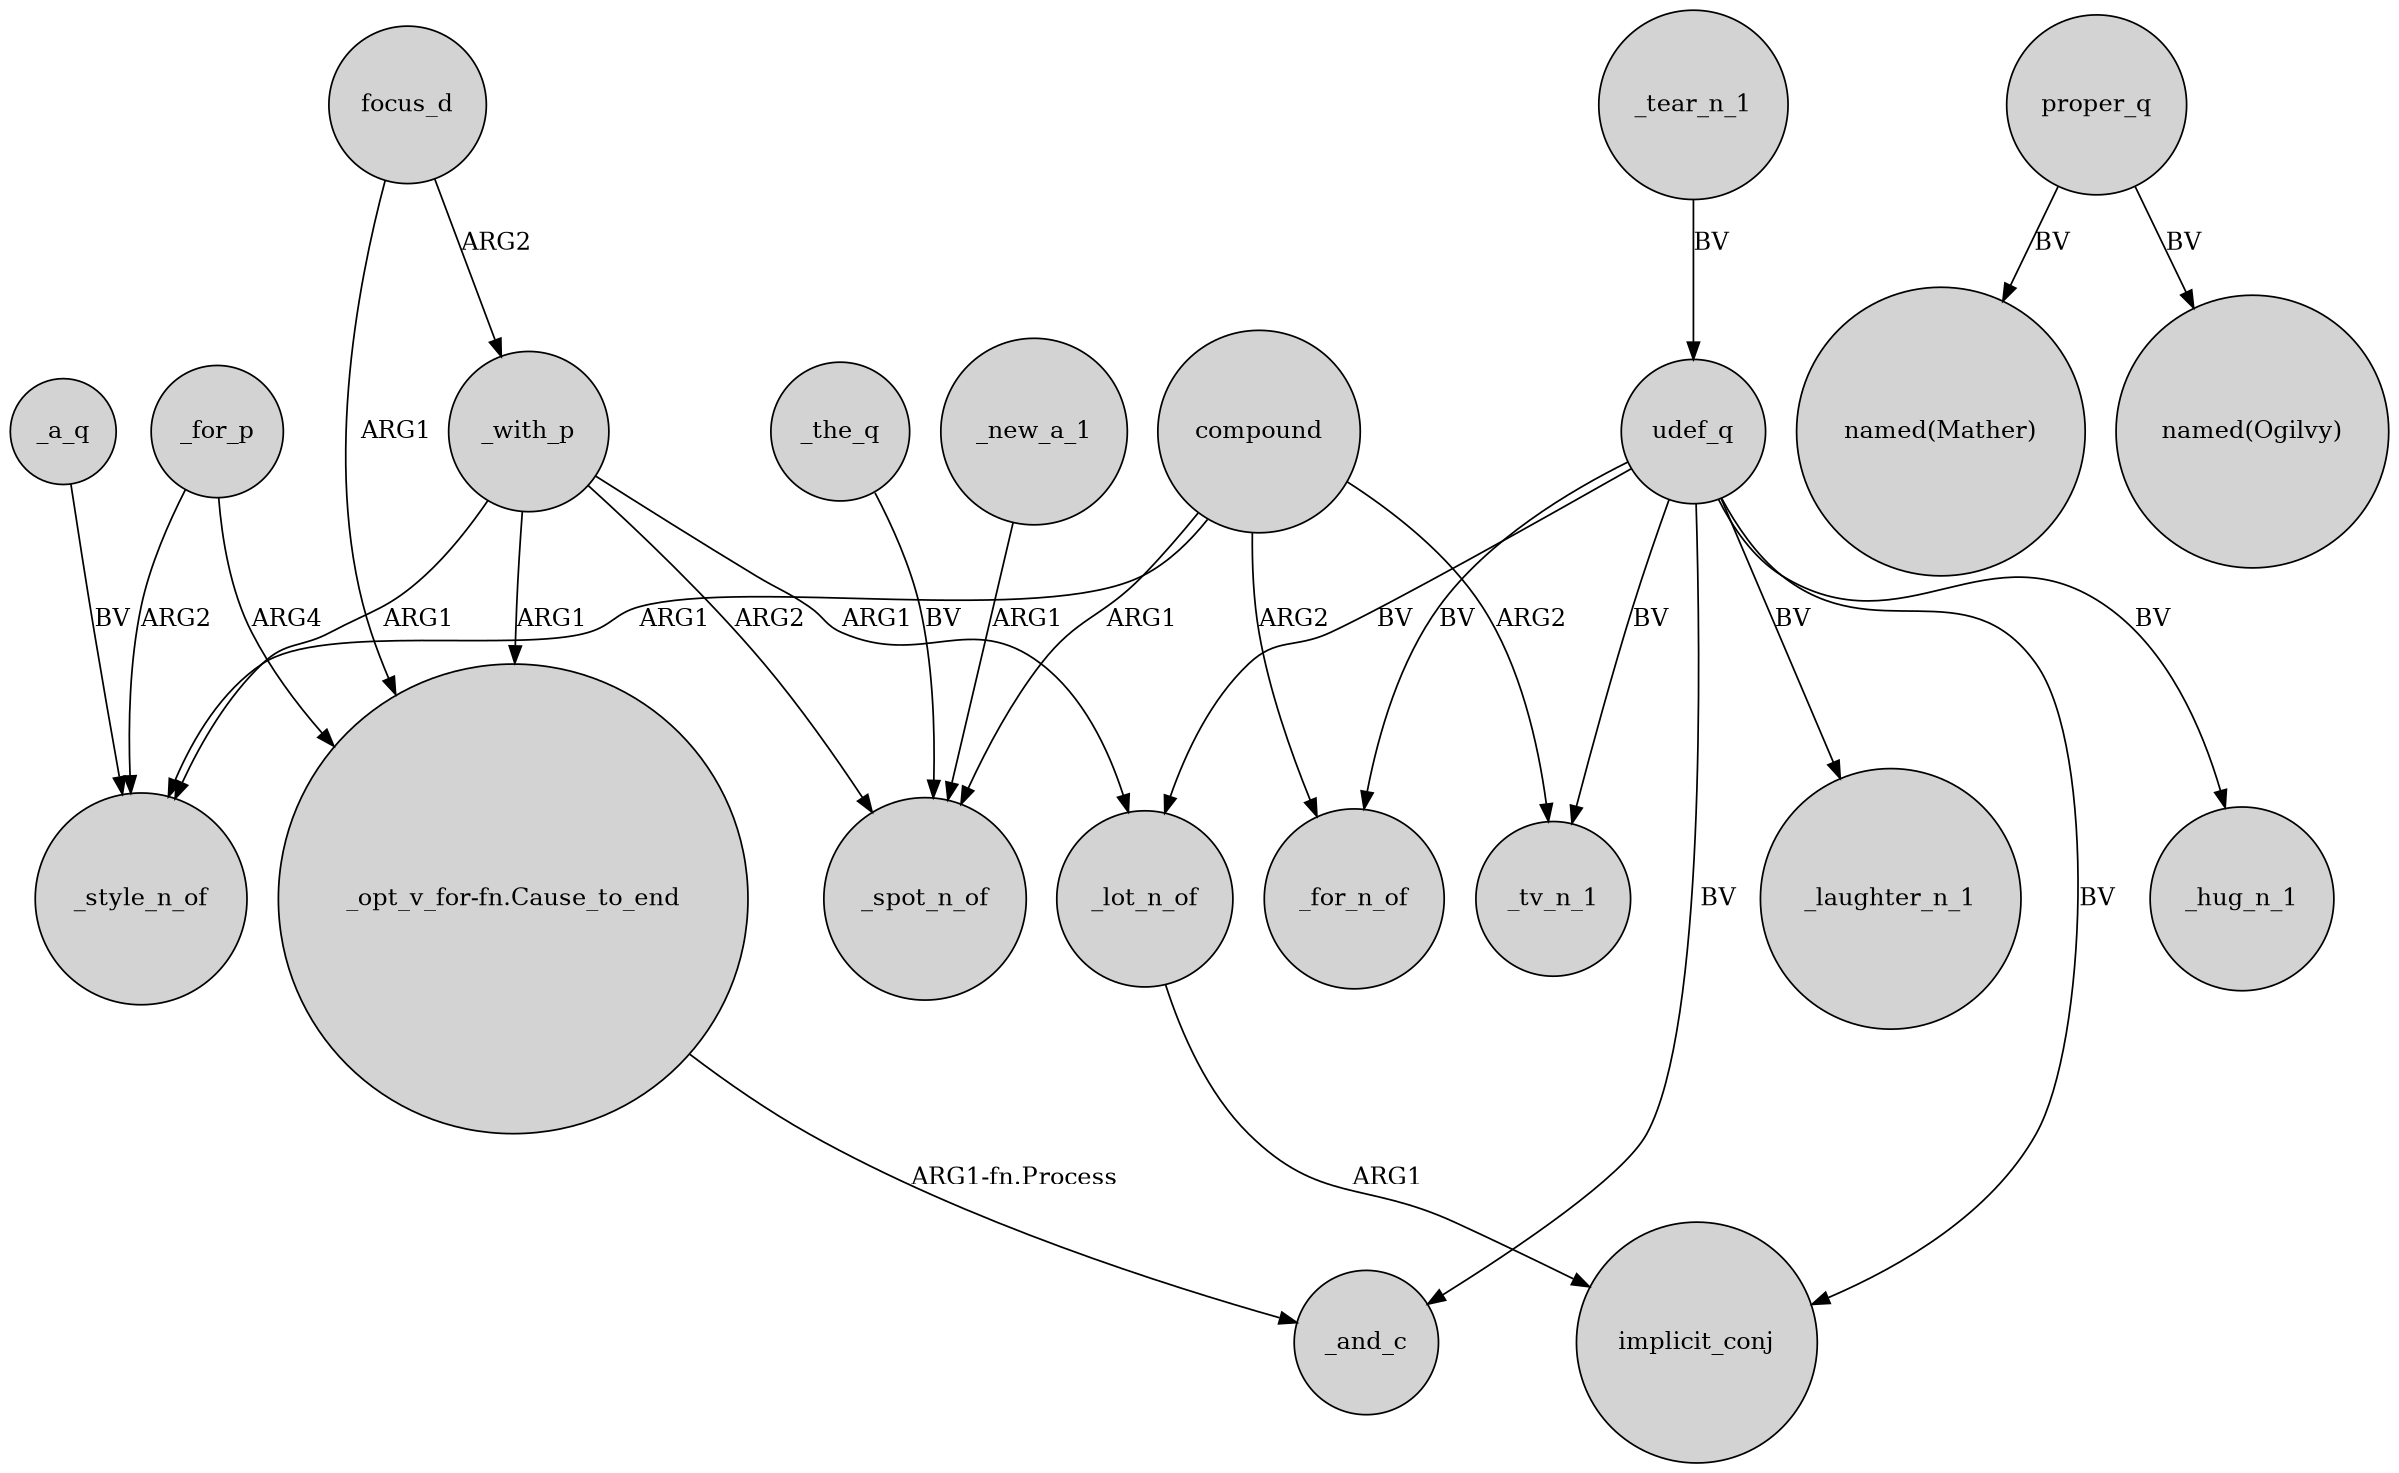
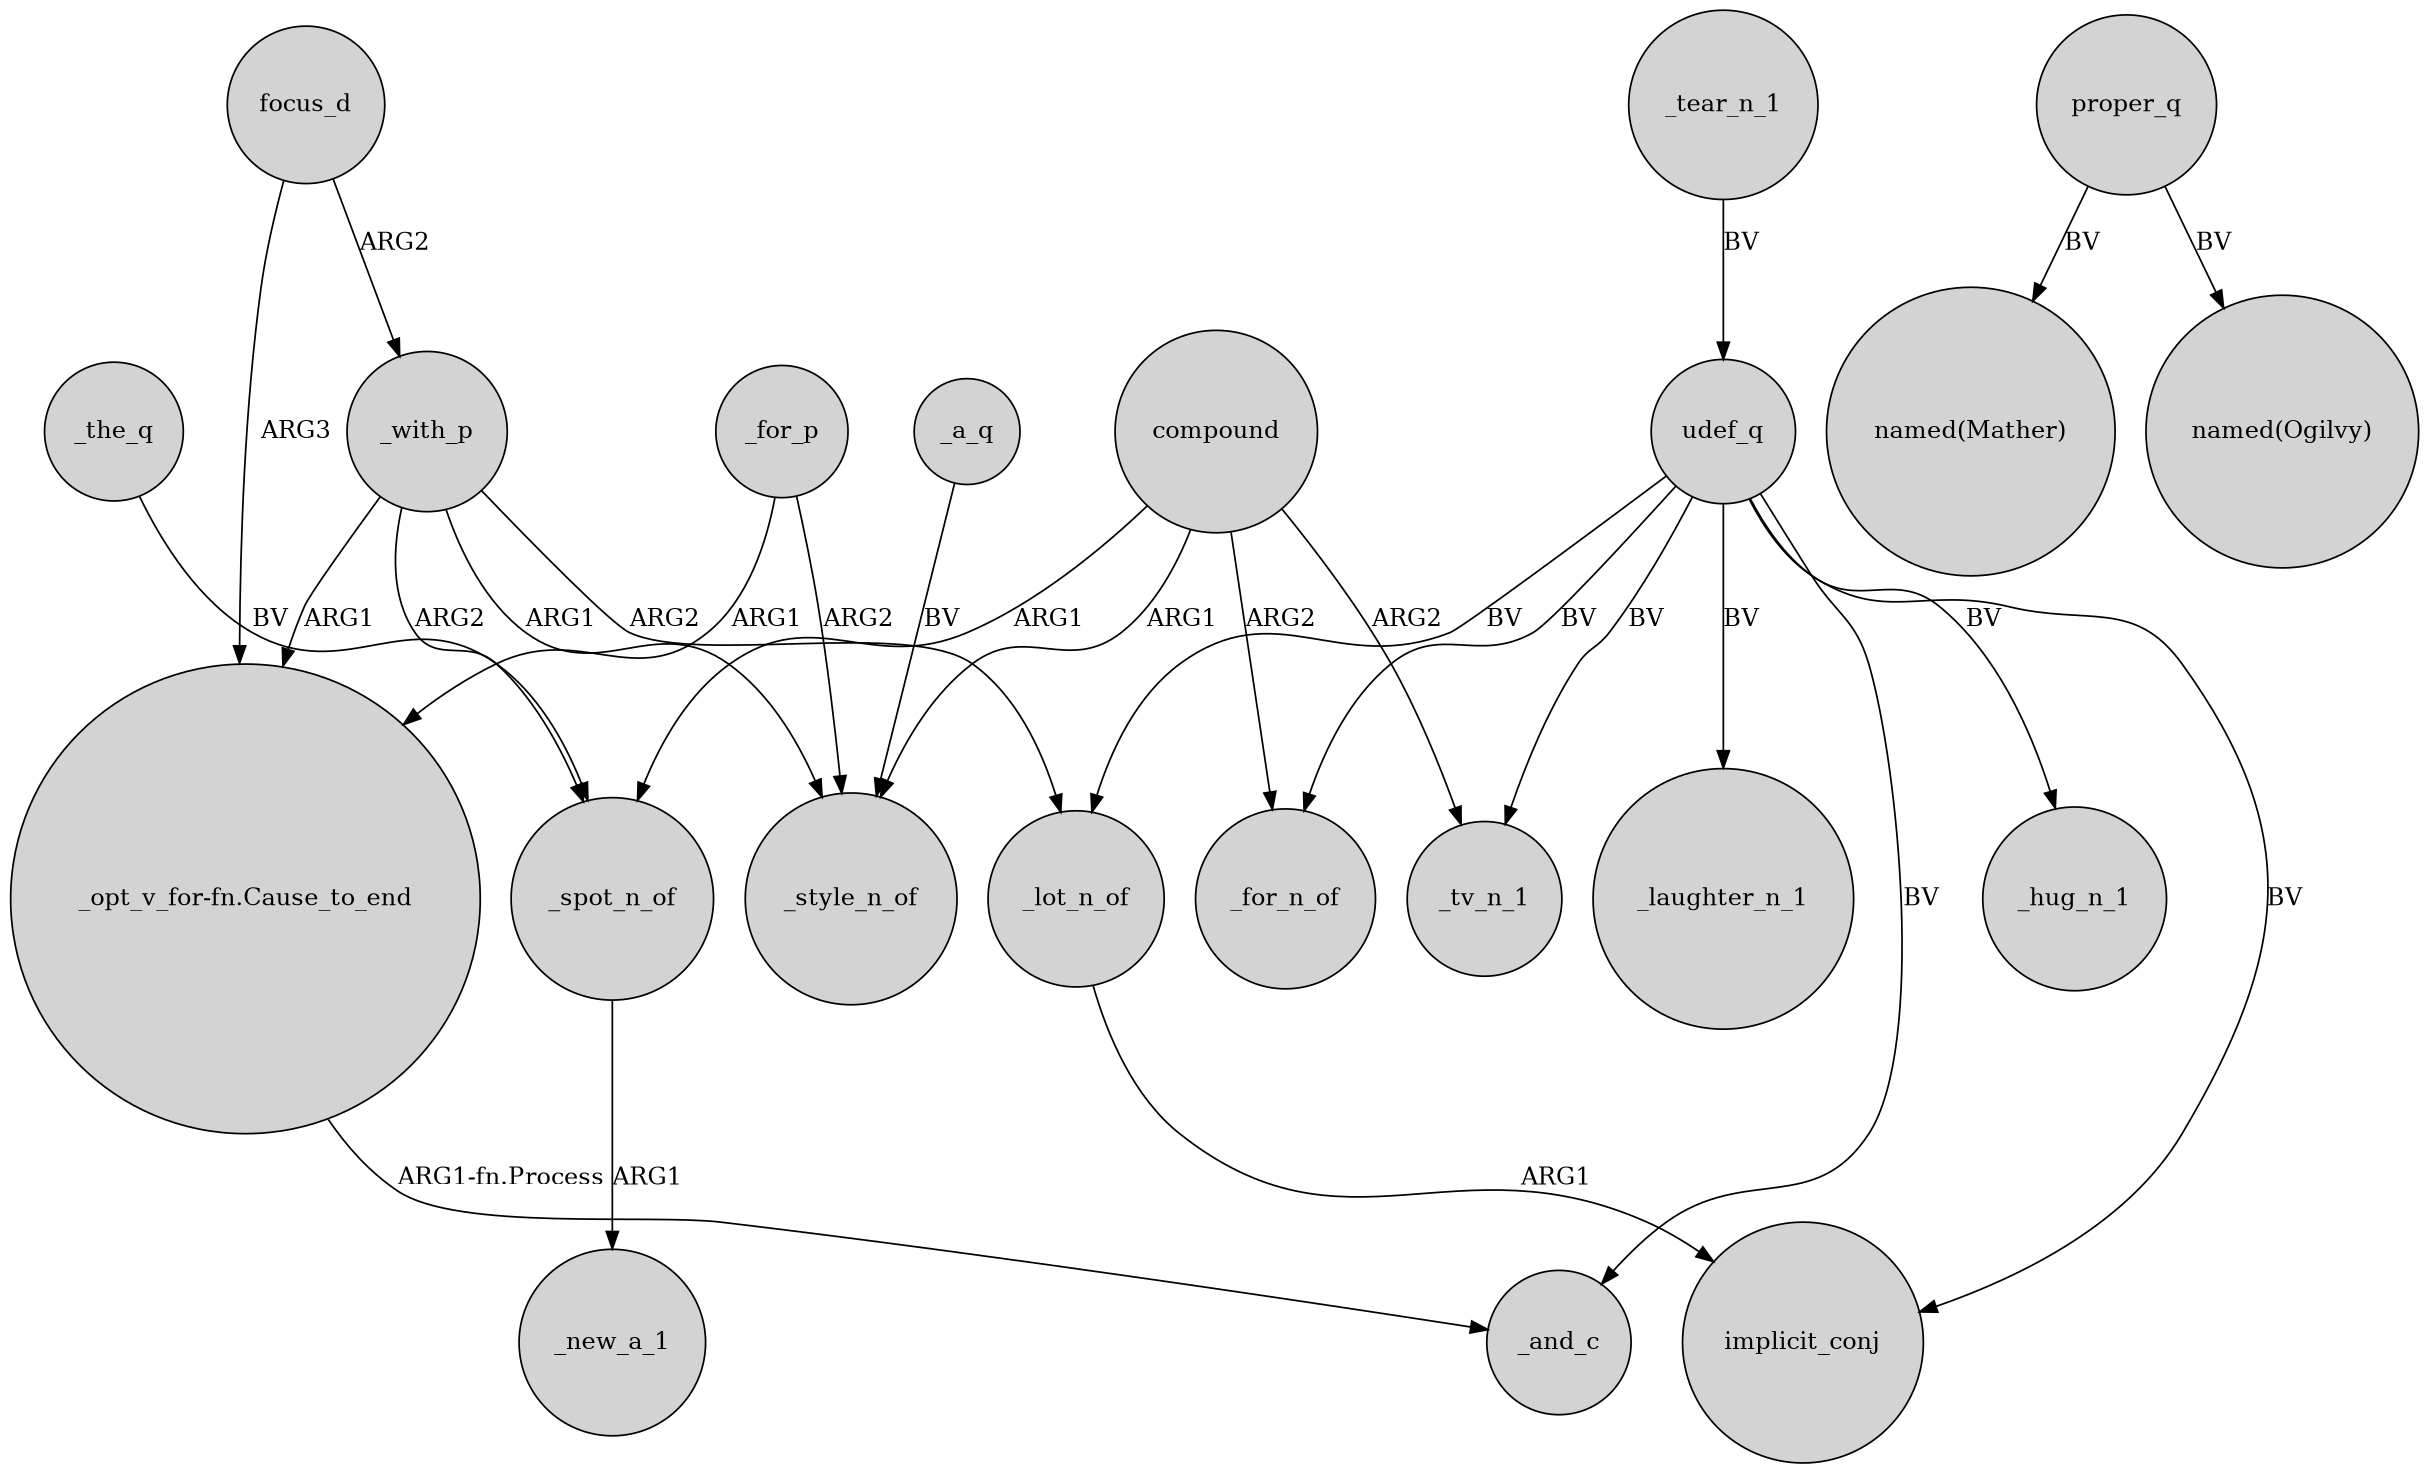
(396, 432) -> (297, 432)
(287, 620) -> (767, 620)
(877, 620) -> (665, 620)
(983, 653) -> (612, 1116)
